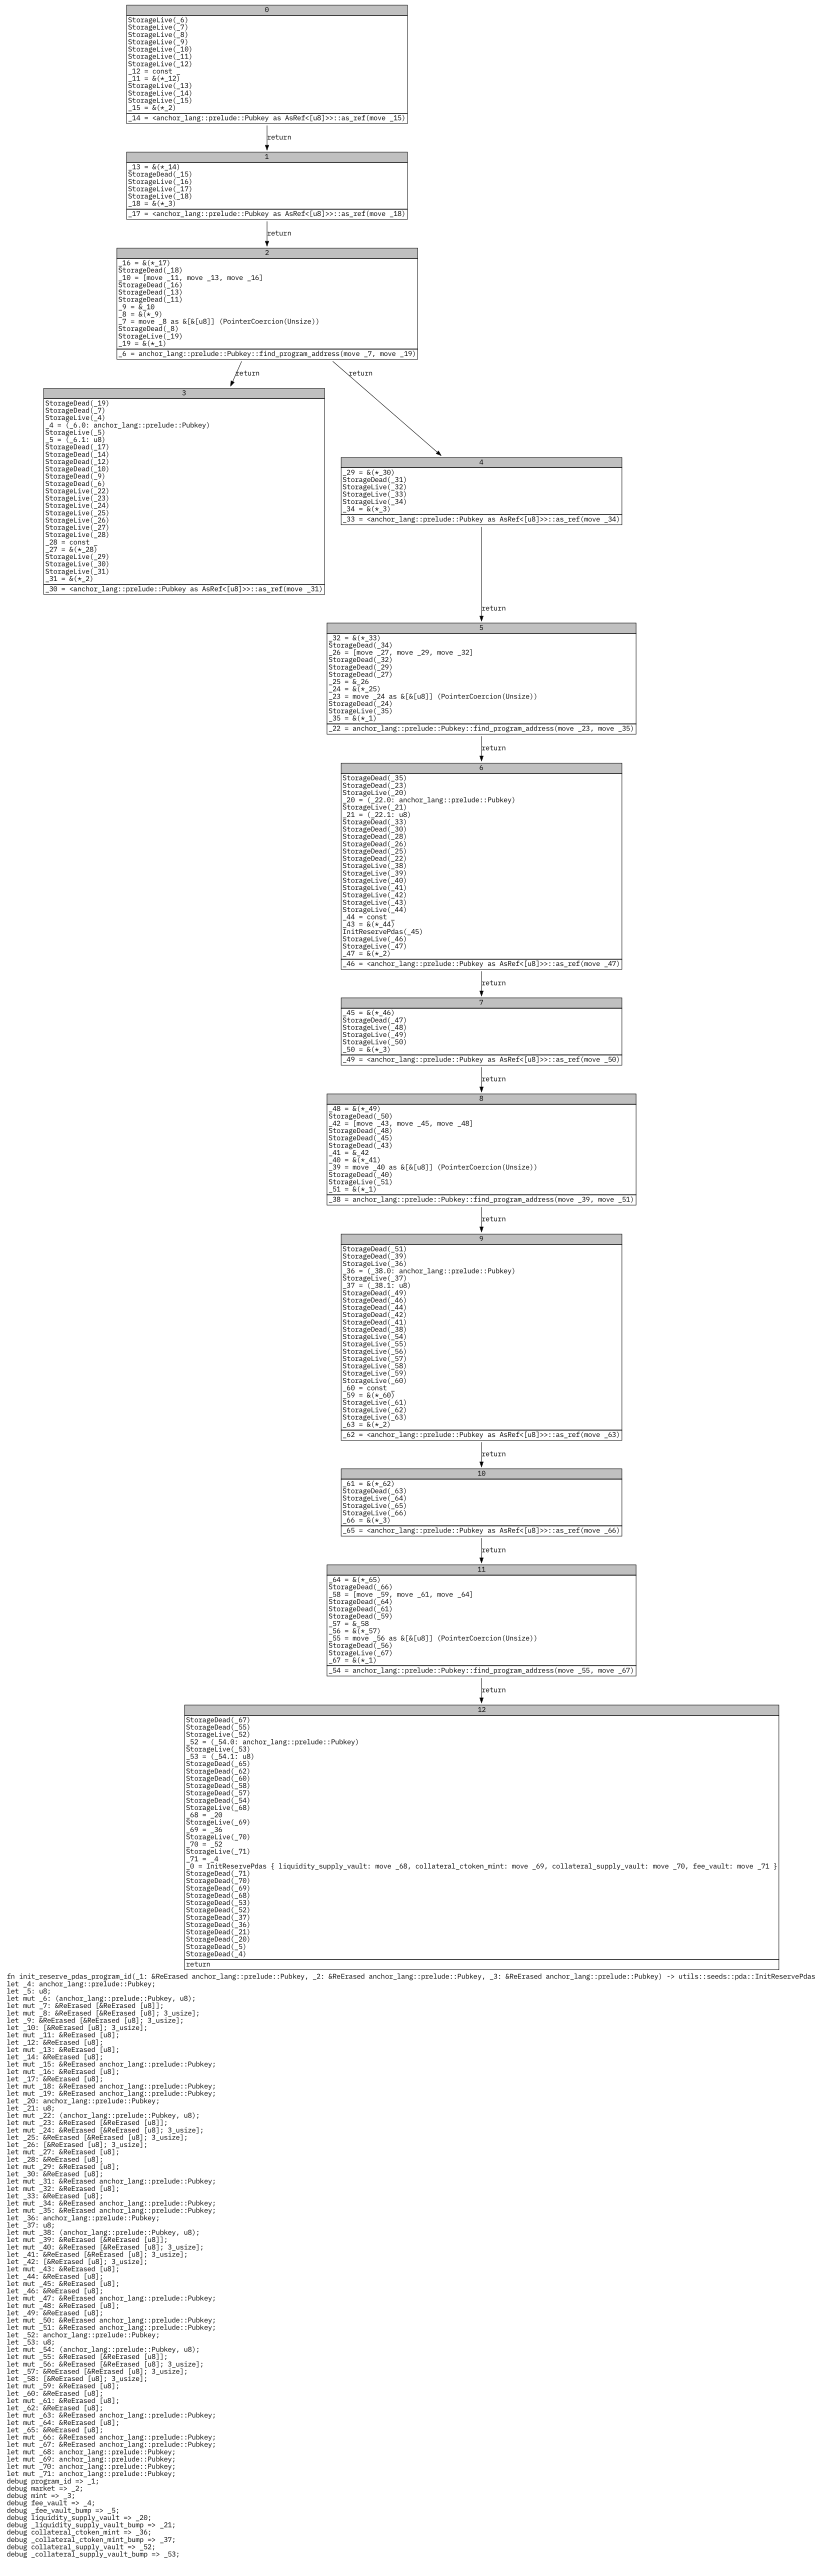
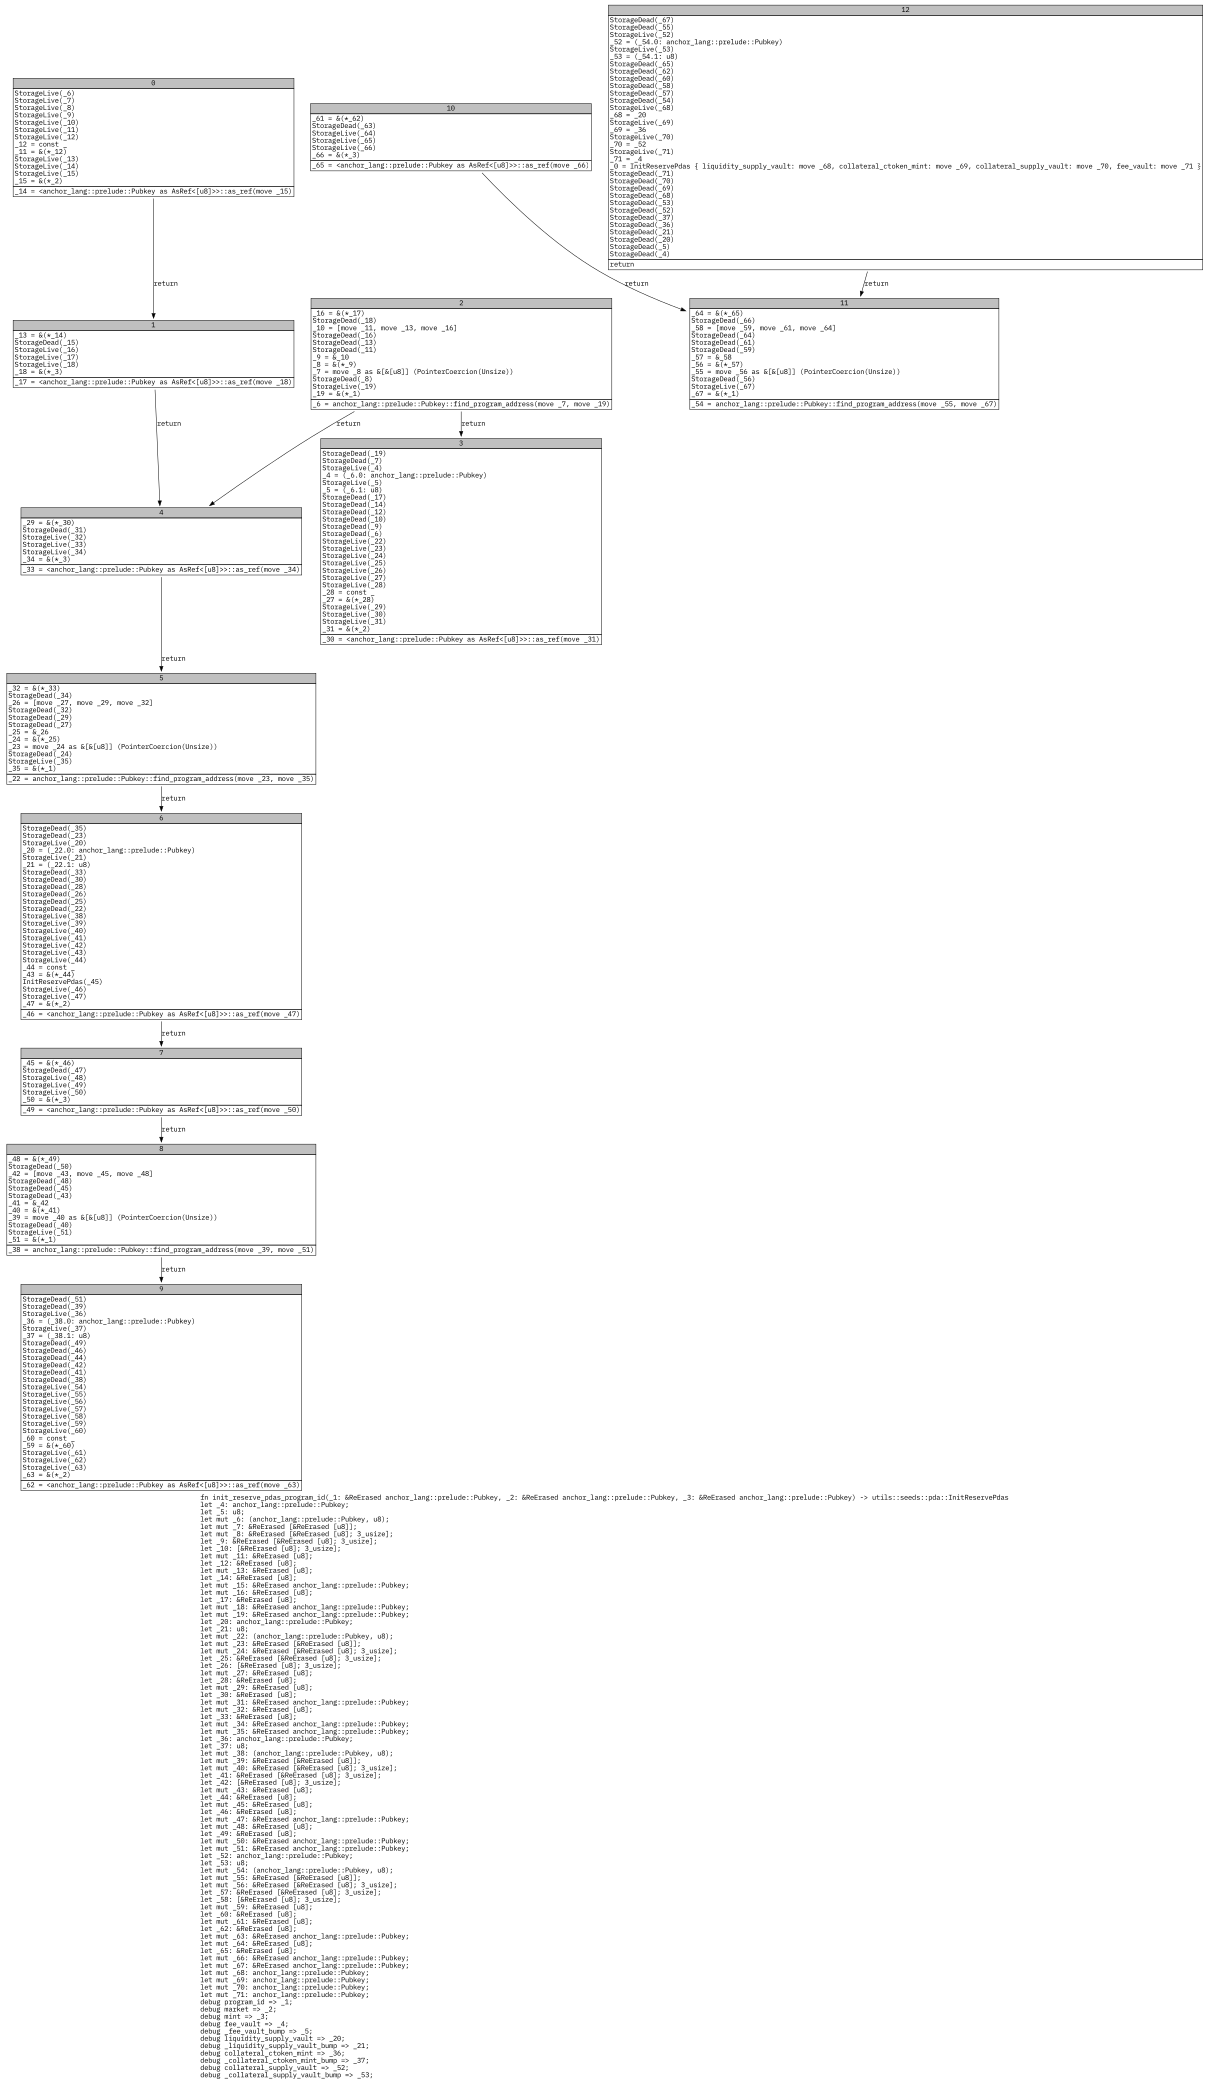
(267, 231) -> (157, 445)
(482, 1452) -> none
(482, 1688) -> (865, 281)
